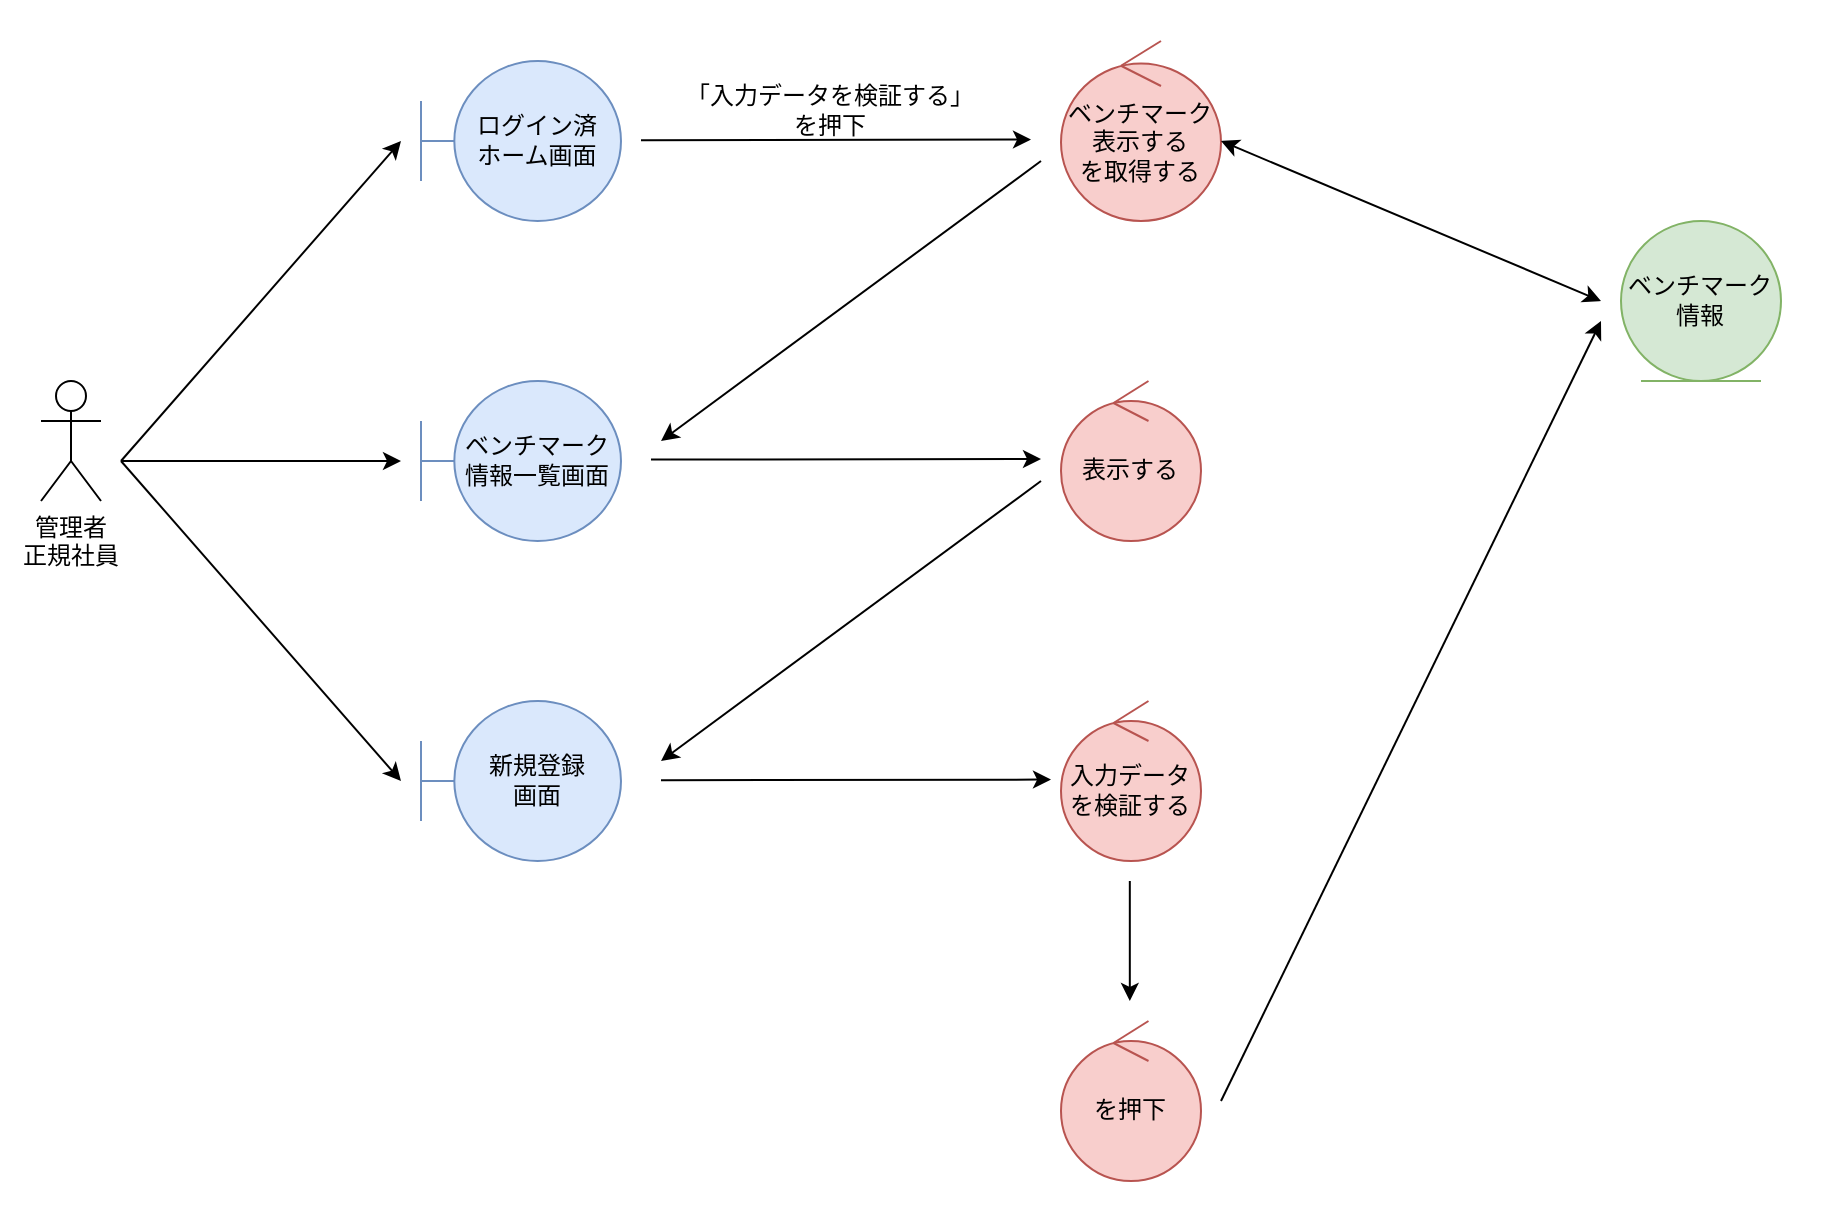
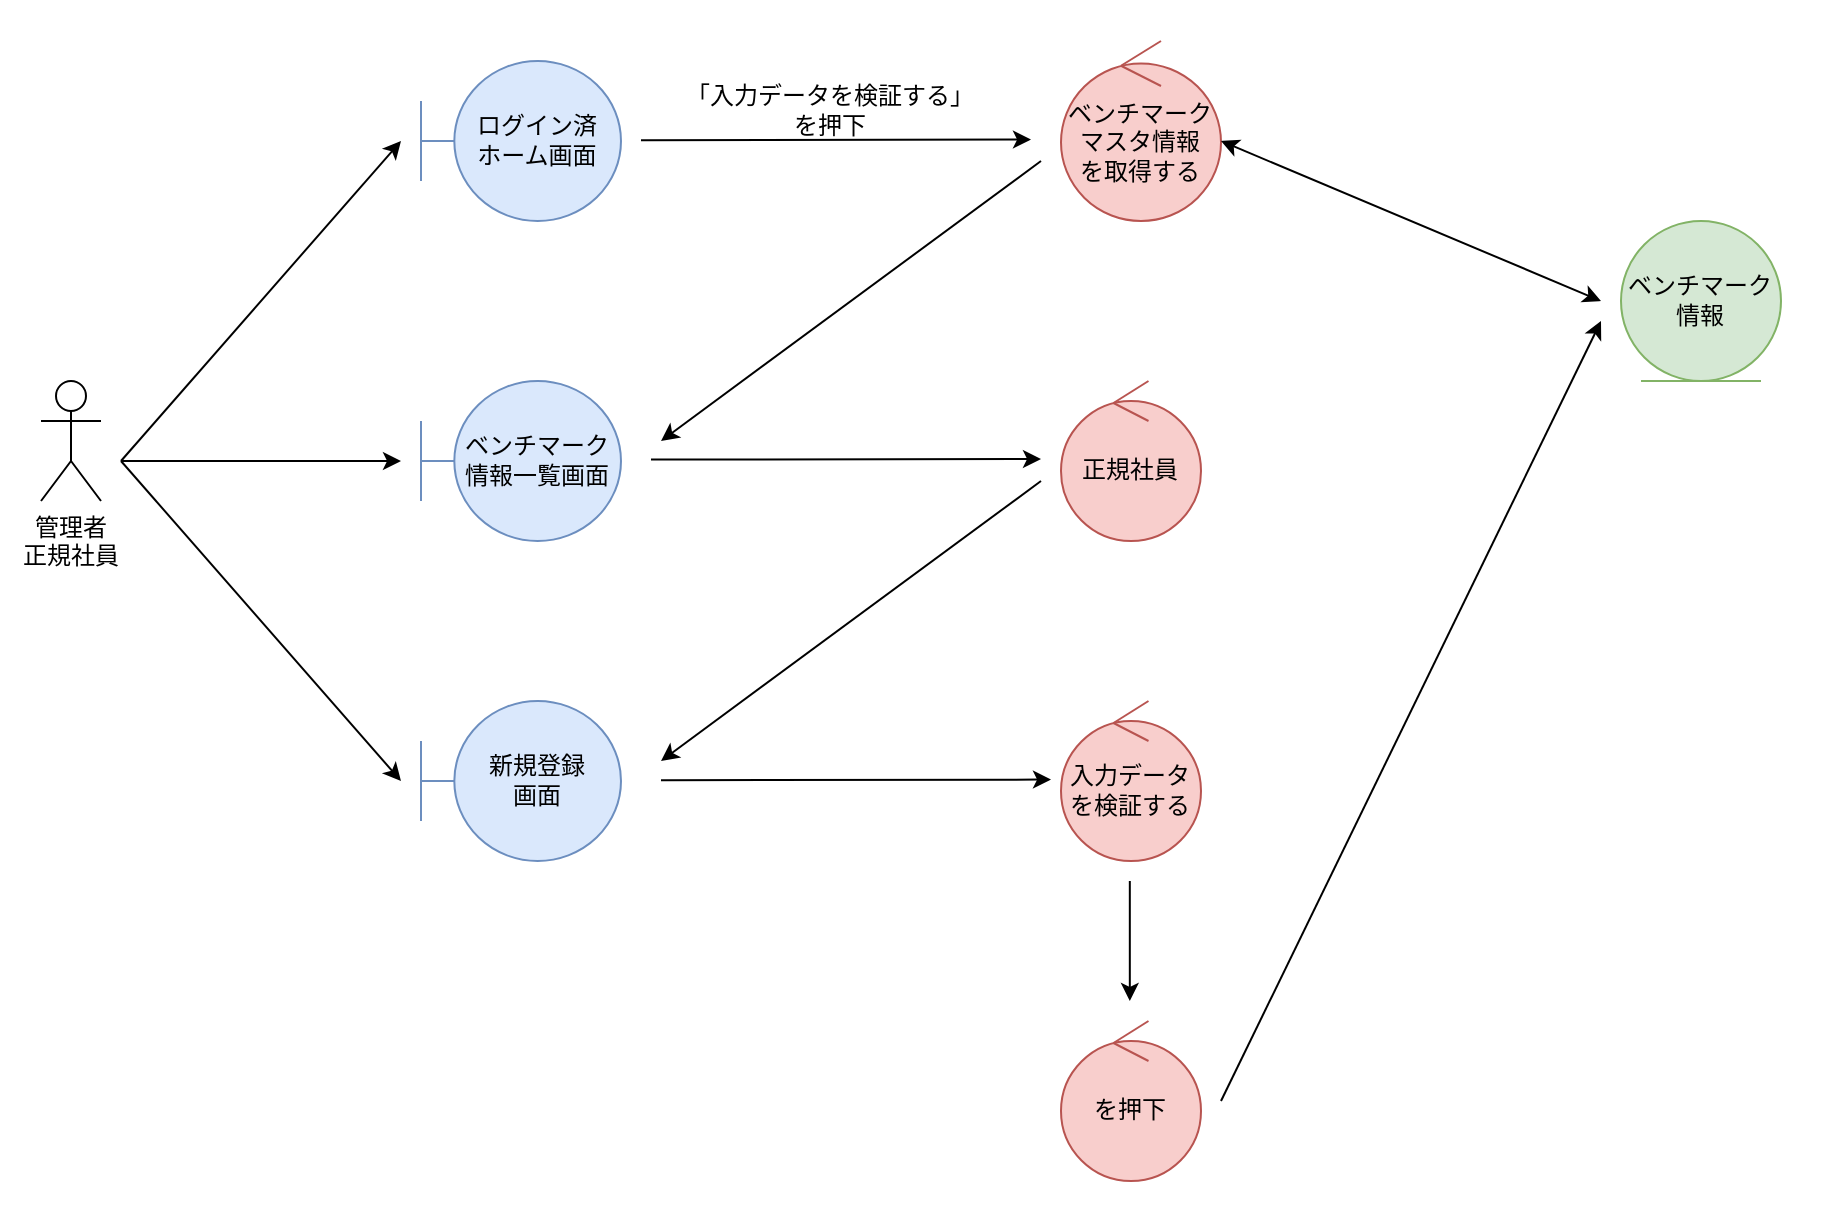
(1141, 143) -> (1141, 143)
(1131, 471) -> (1131, 471)
